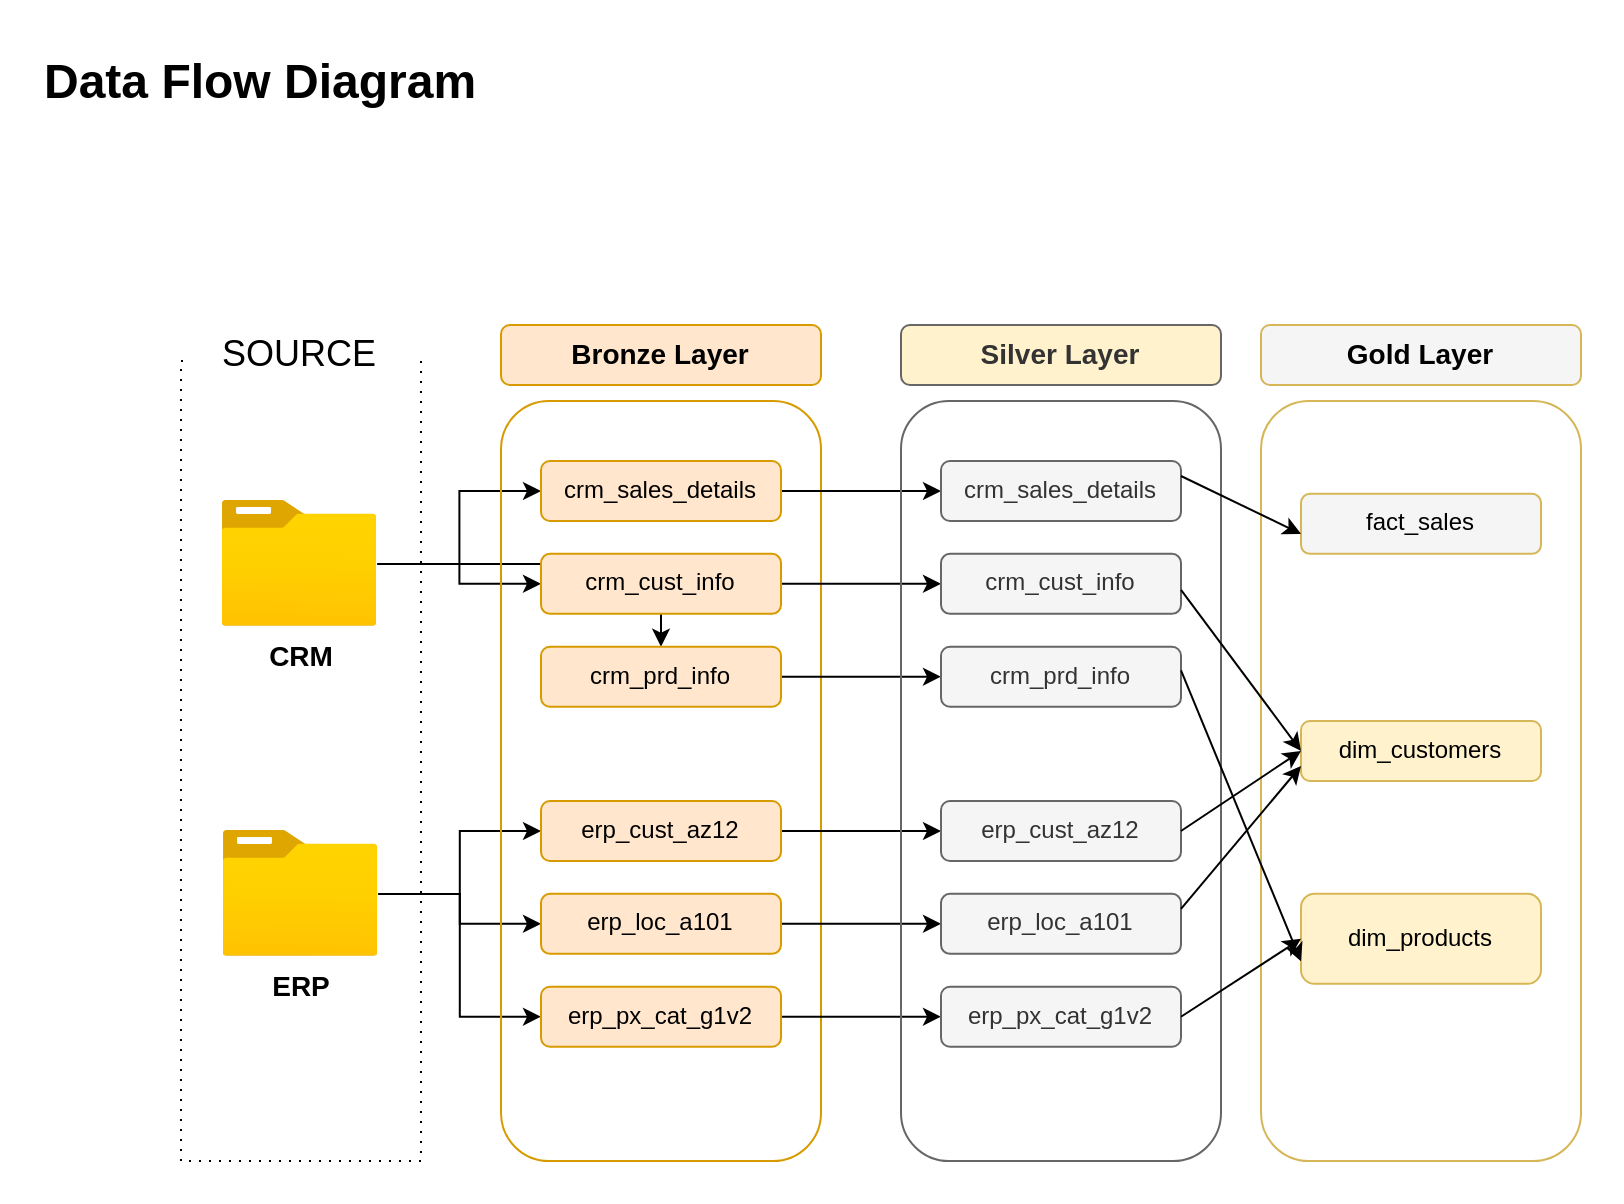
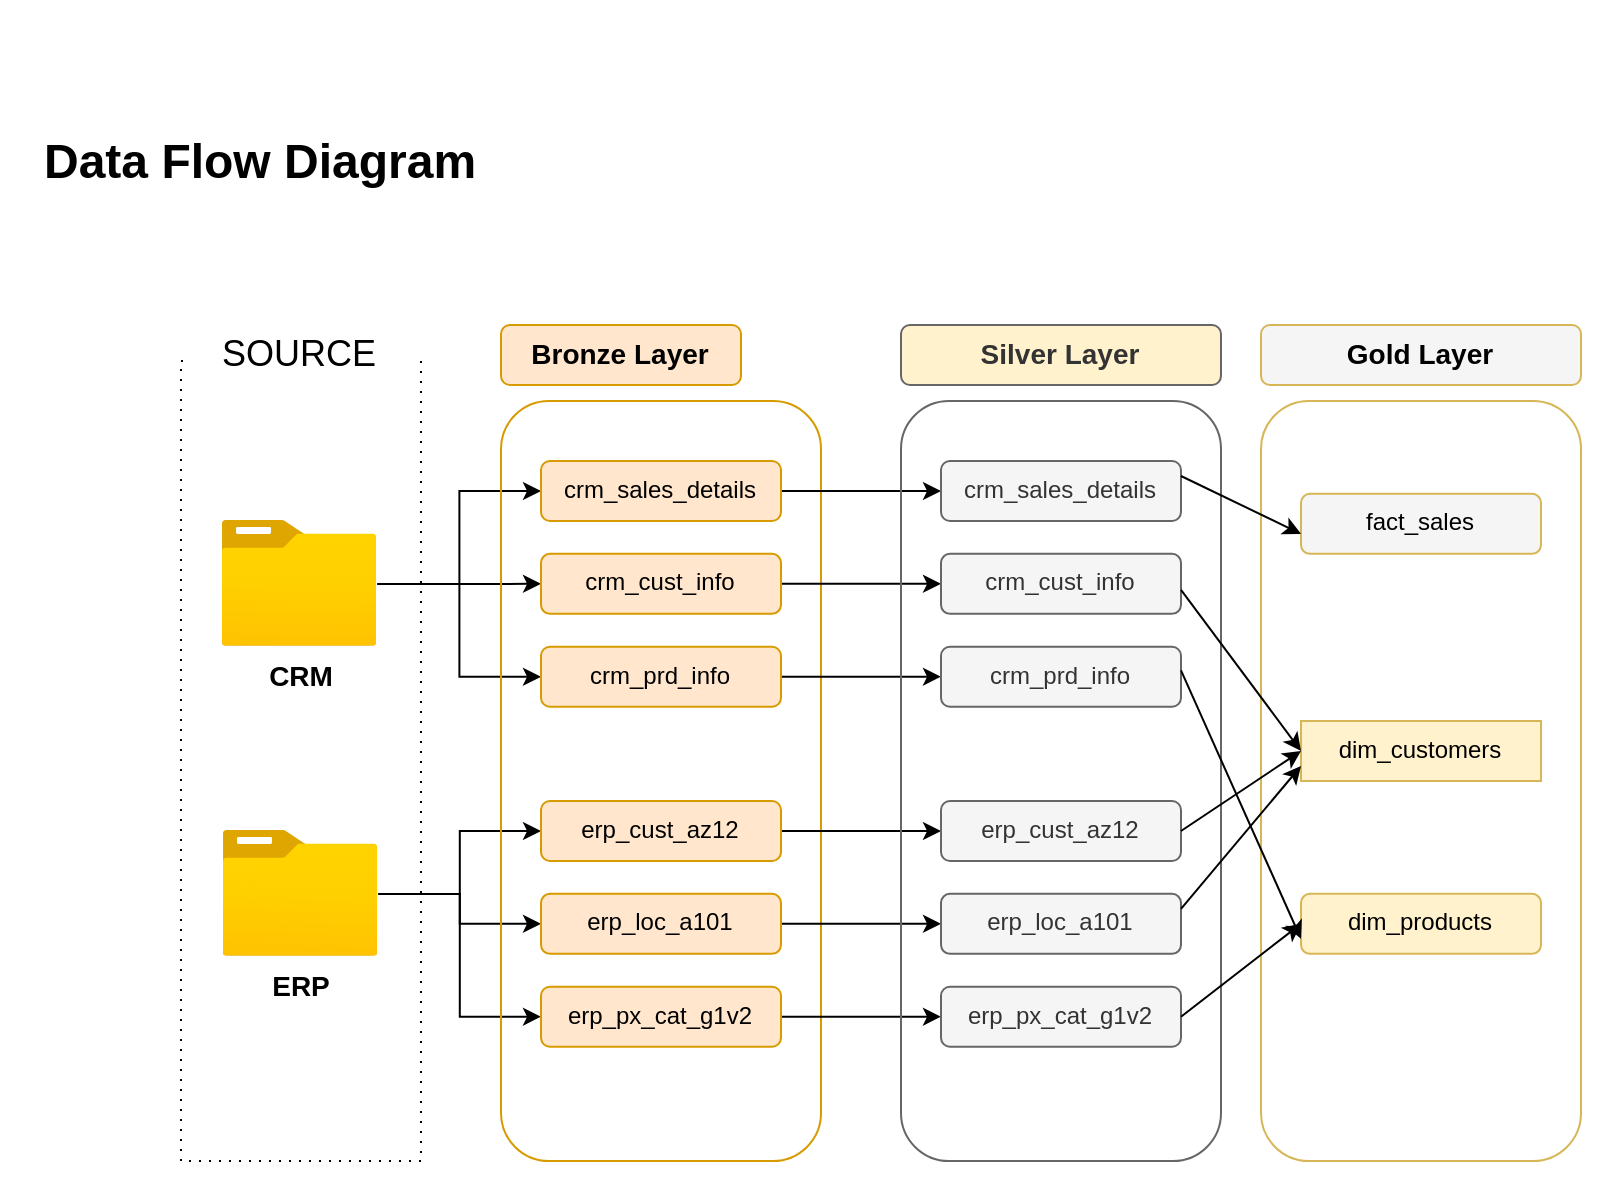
(401, 81) -> (401, 161)
(661, 355) -> (621, 355)
(300, 564) -> (300, 584)
(1421, 751) -> (1421, 751)
(1421, 939) -> (1421, 924)
